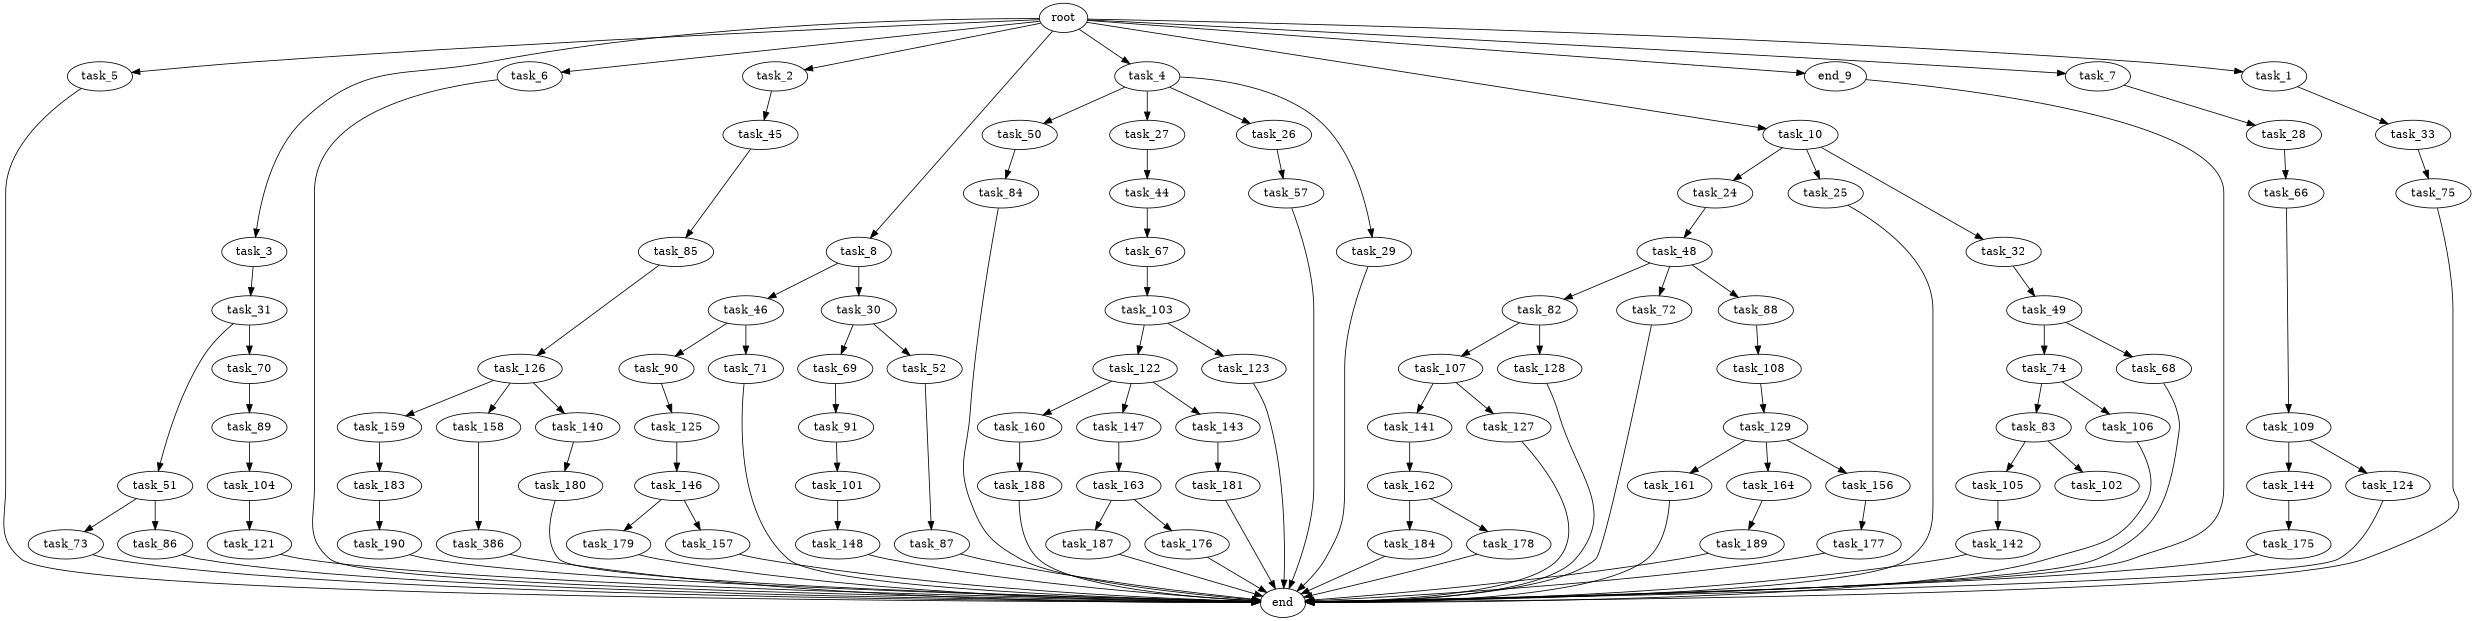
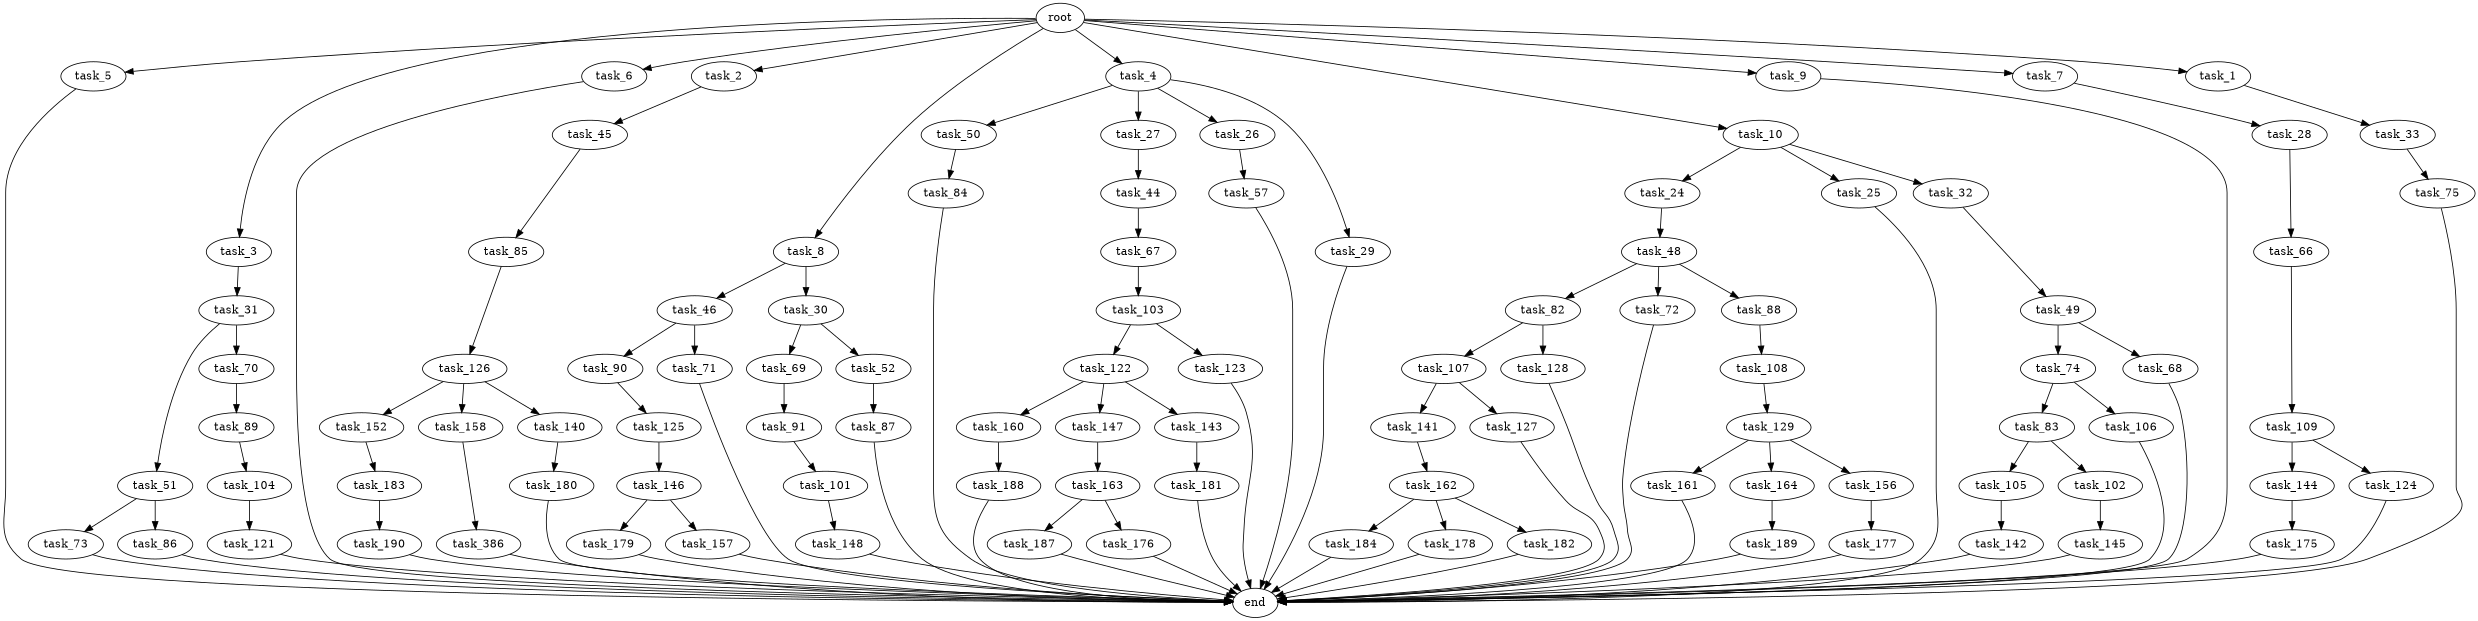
(1835, 76) -> (1788, 76)
(379, 427) -> (362, 427)
none -> (1549, 544)
none -> (2100, 544)
